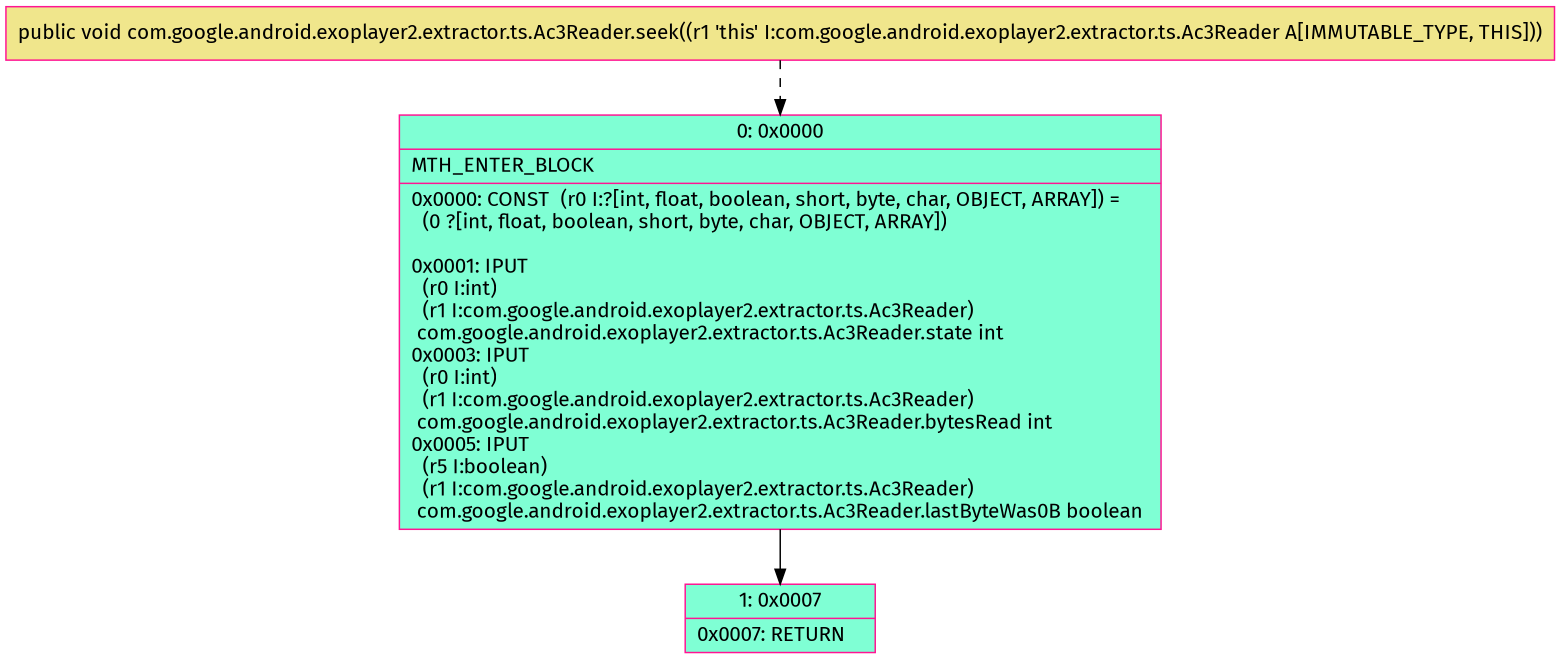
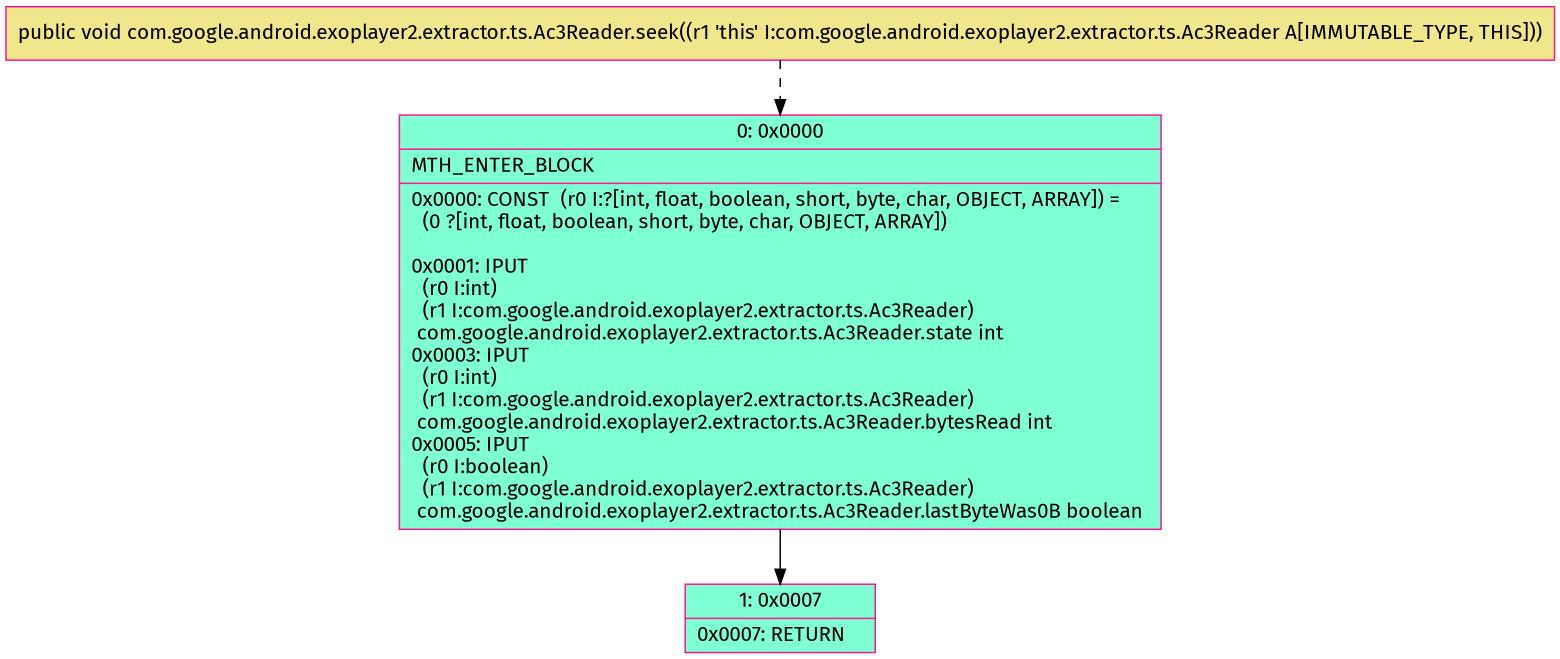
(480, 467) -> (480, 467)
